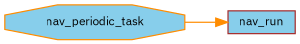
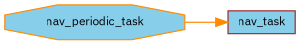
(262, 22) -> (262, 22)
